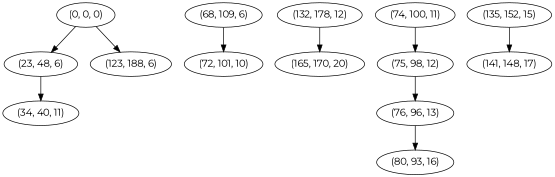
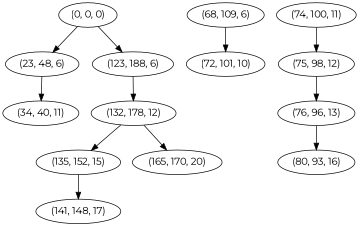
none -> (133, 85)
none -> (109, 135)
